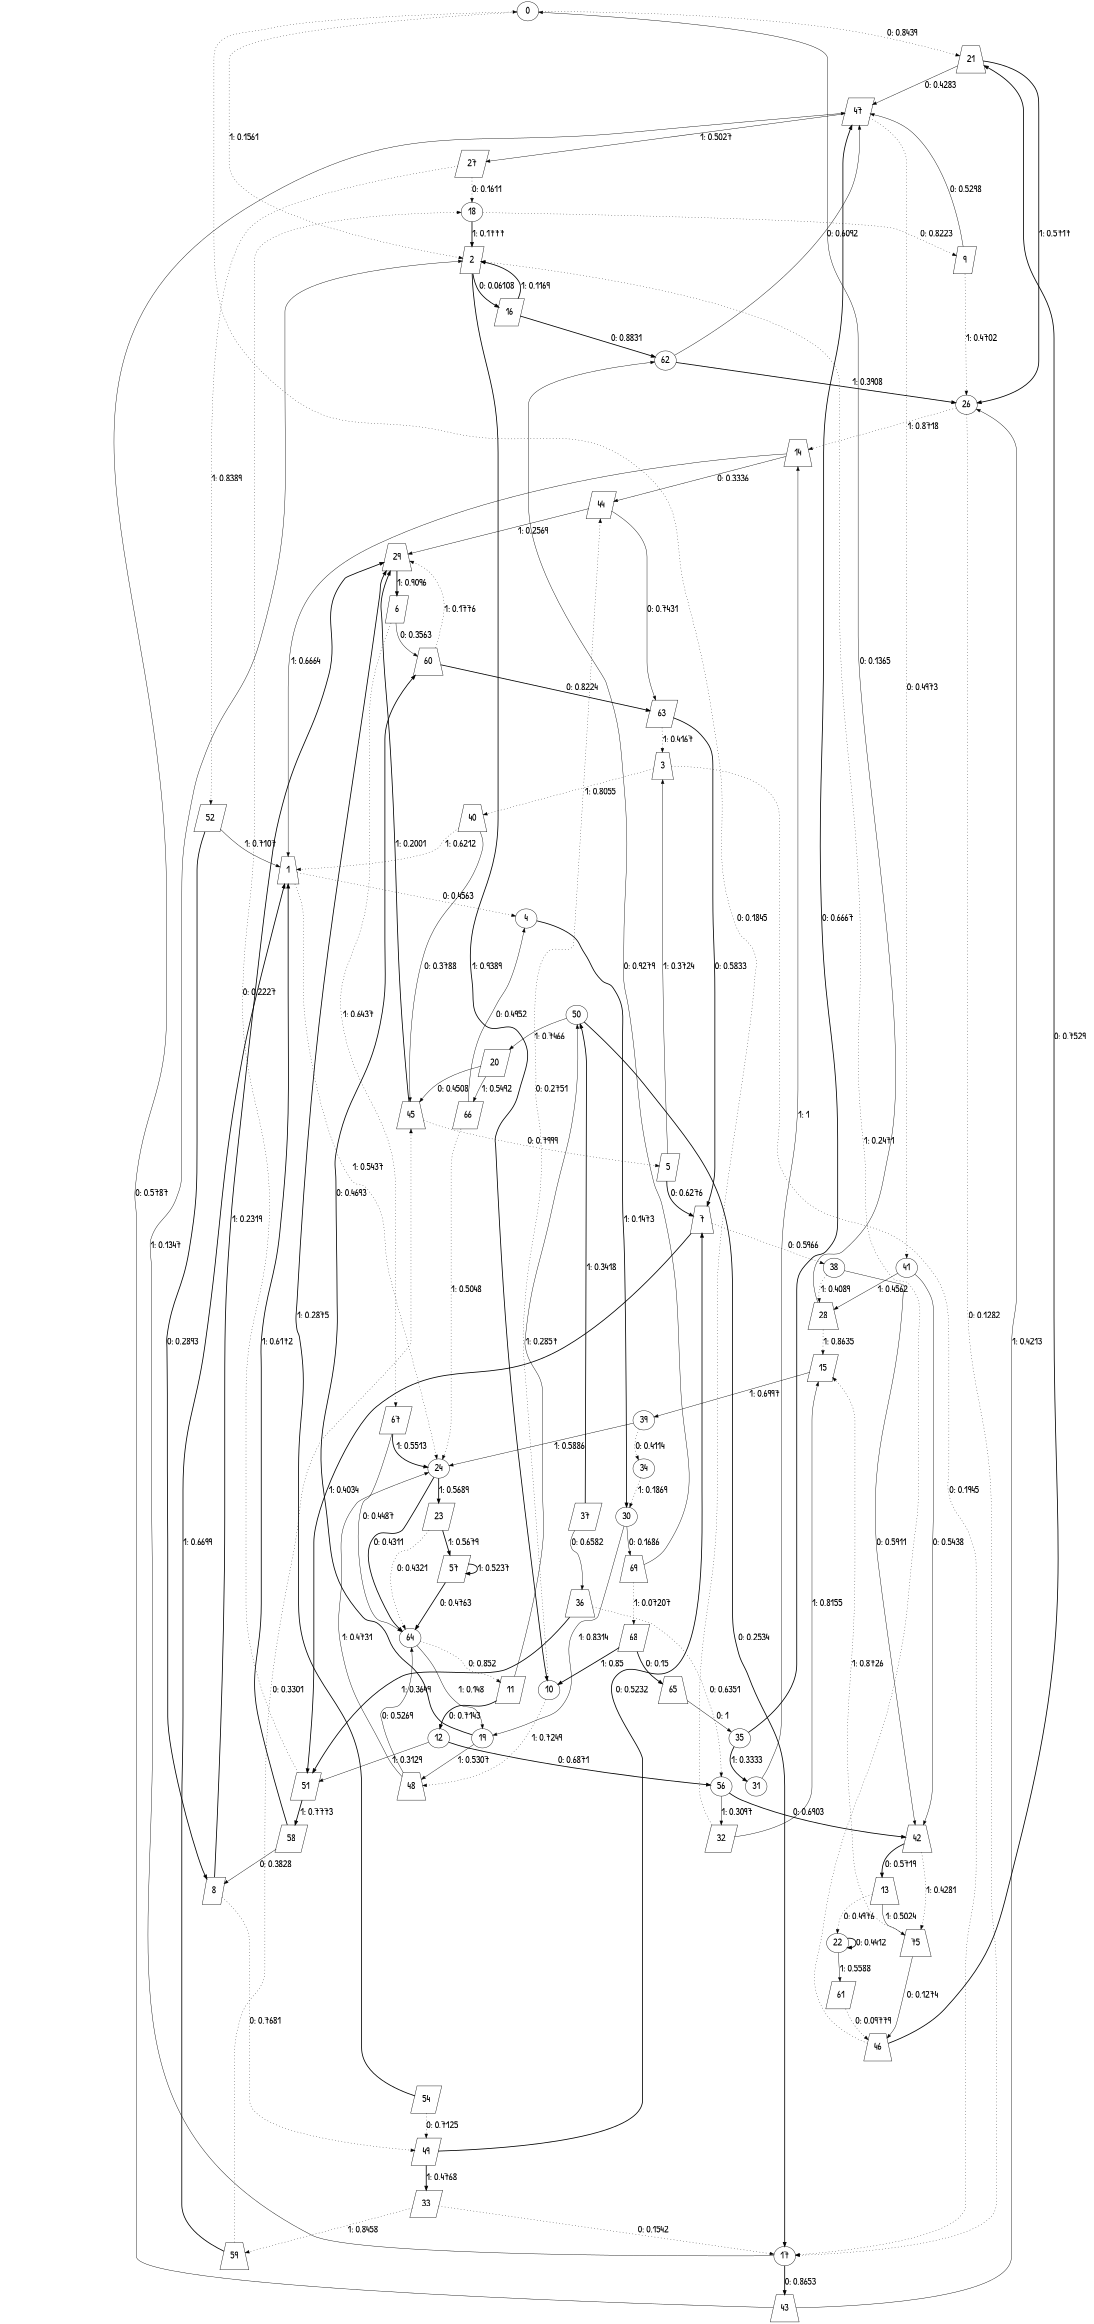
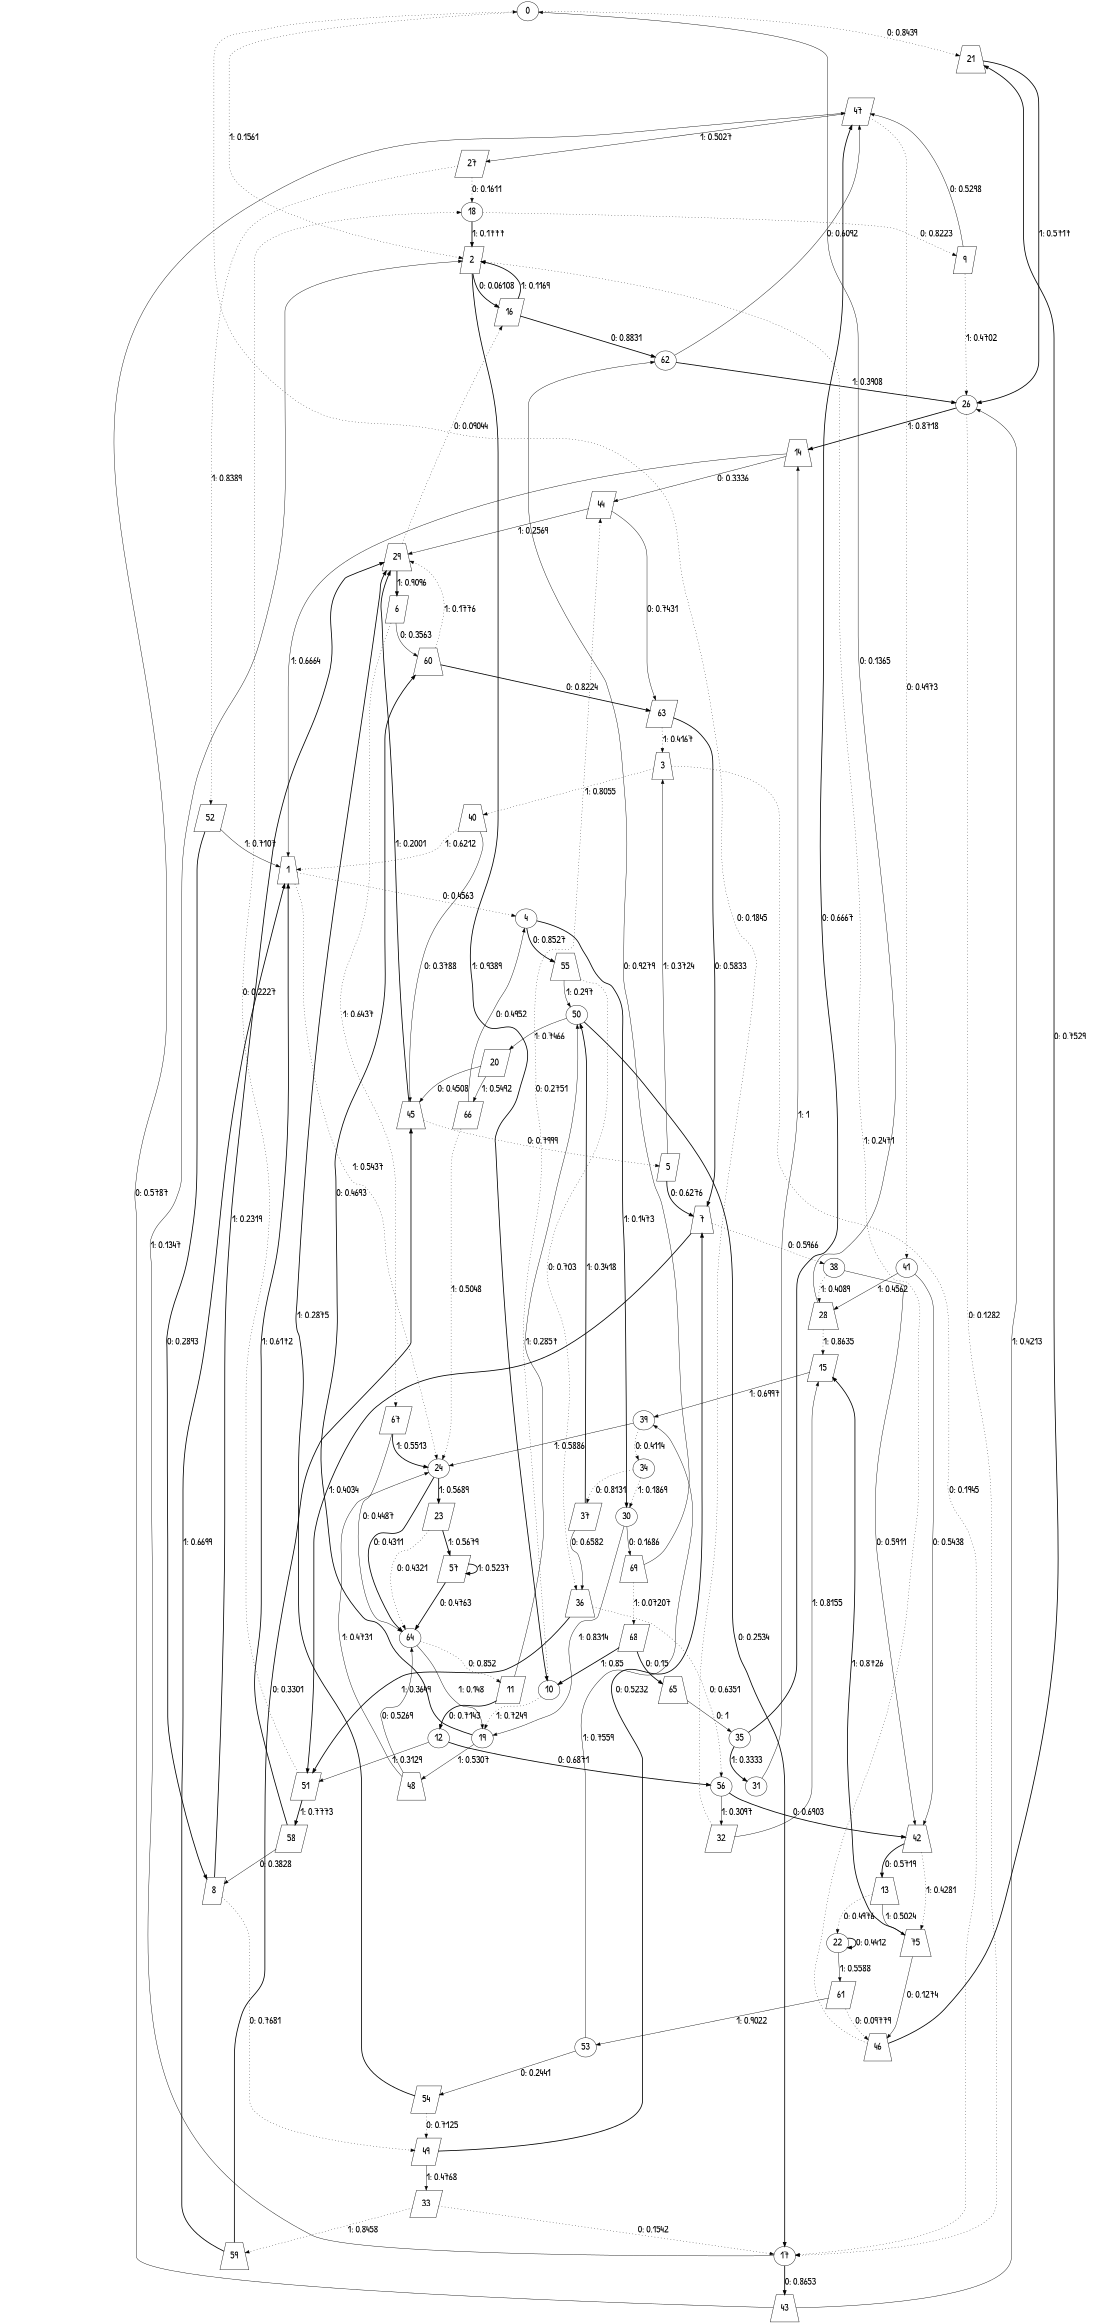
(917, 84) -> none
(884, 428) -> (884, 428)
none -> (448, 435)
none -> (566, 967)
none -> (606, 1478)
(851, 1666) -> (851, 1666)
(273, 1671) -> (273, 1671)
(501, 1763) -> (510, 1706)
none -> (586, 2047)
(426, 2176) -> (426, 2176)
